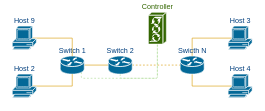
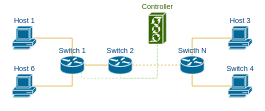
(25, 20) -> (25, 20)
(25, 68) -> (25, 68)
(241, 68) -> (241, 68)
